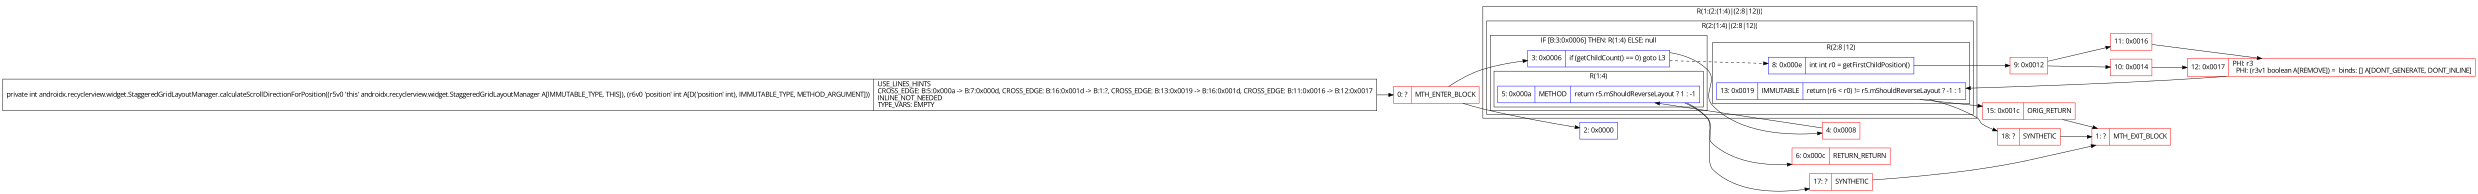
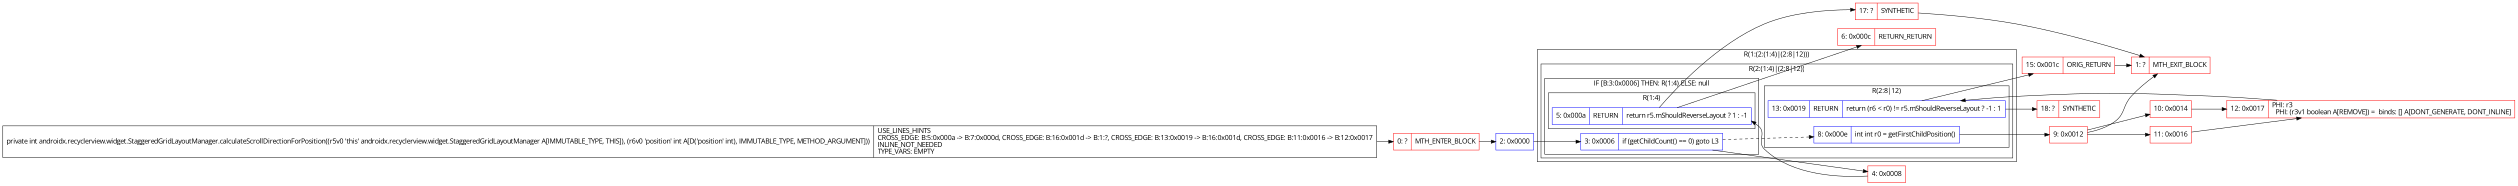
(1478, 71) -> (1555, 142)
(1780, 91) -> (1826, 109)
(1553, 94) -> (1606, 116)
(2074, 137) -> (2124, 109)
